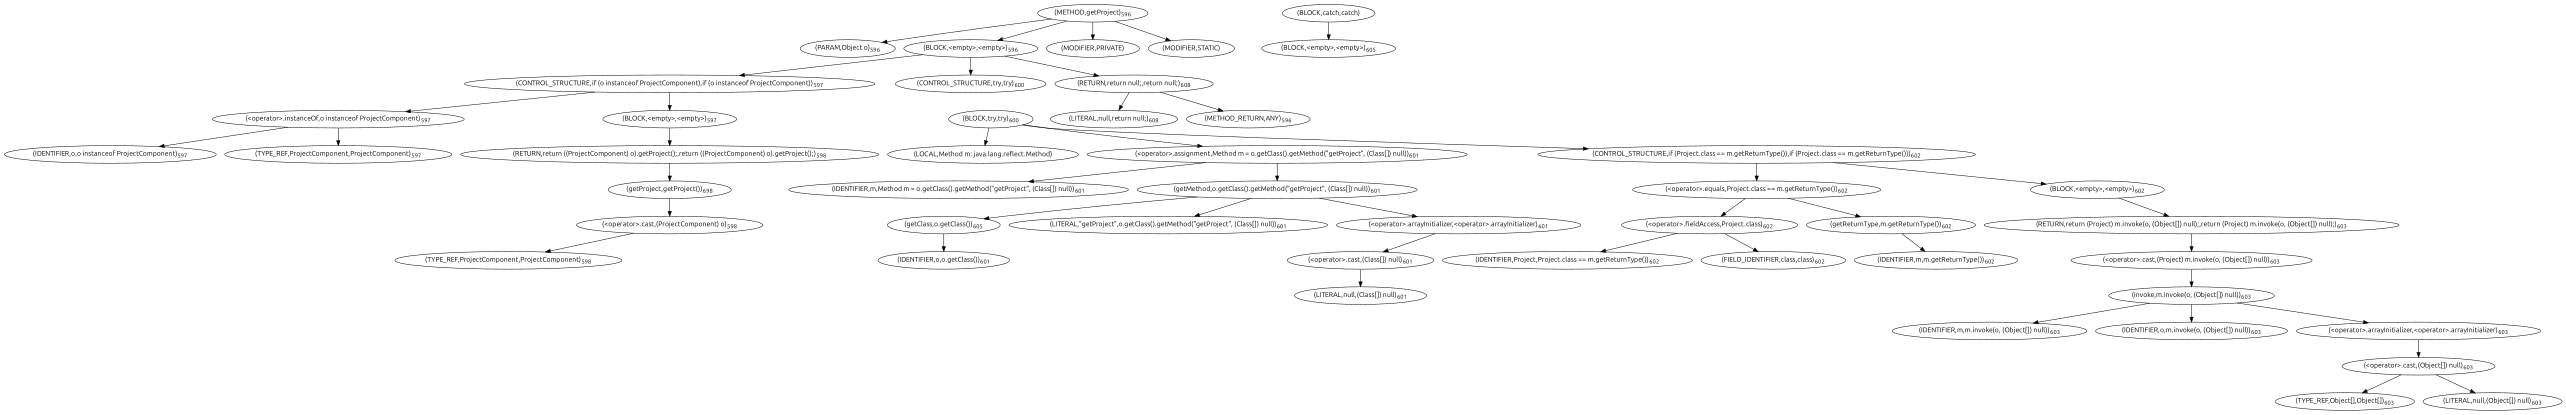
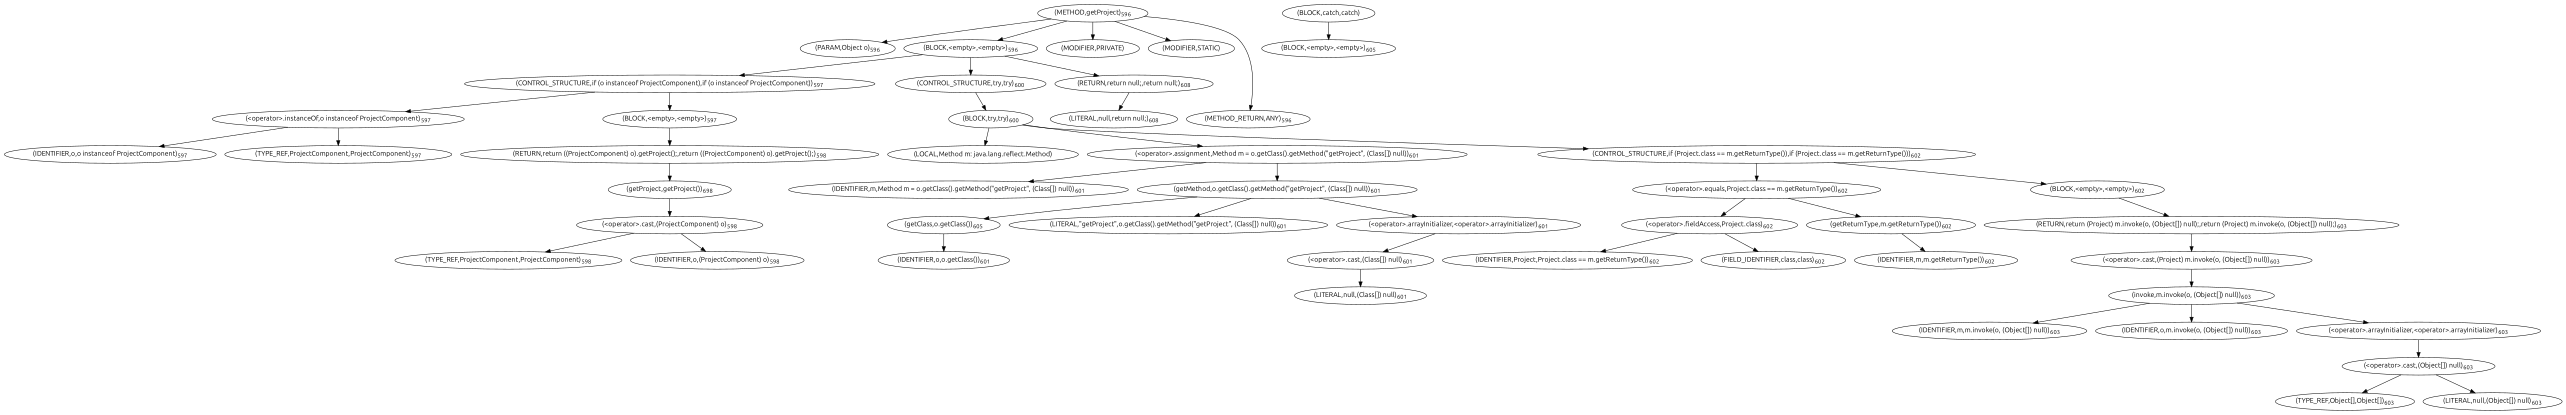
none -> (980, 99)
(1189, 101) -> (1226, 32)
none -> (717, 260)
